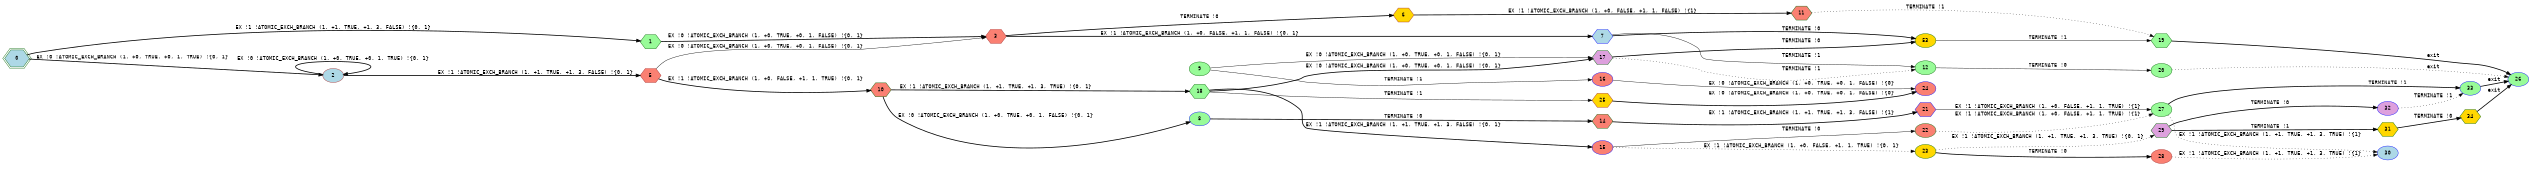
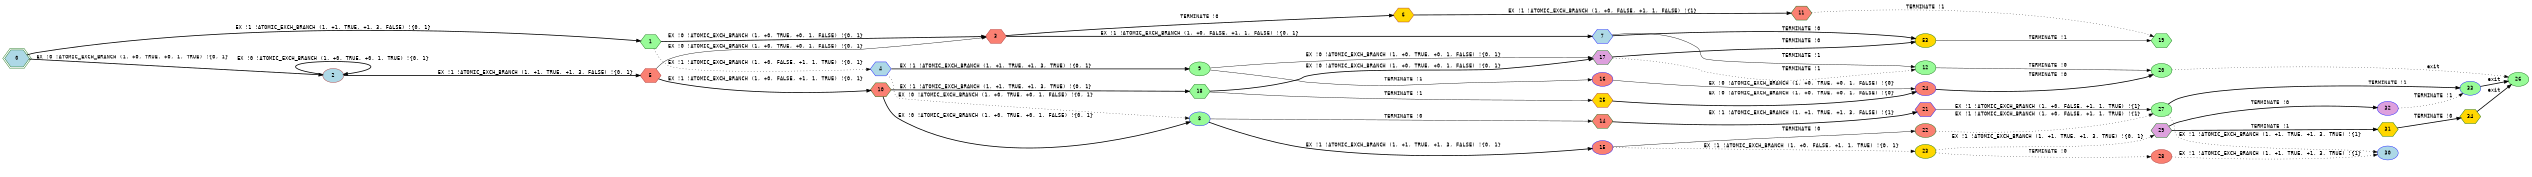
(2340, 52) -> none
none -> (881, 69)
(2518, 79) -> (2518, 79)
none -> (2043, 90)
(1399, 120) -> (1399, 120)
(1389, 135) -> (1397, 155)
(2041, 157) -> (2041, 157)
